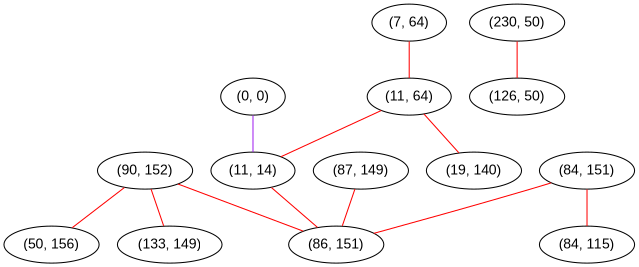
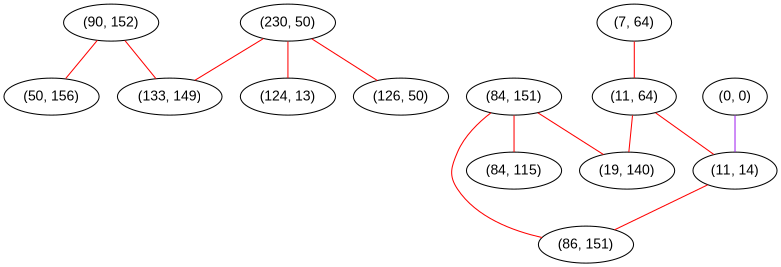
none -> (229, 59)
none -> (288, 97)
none -> (571, 134)
(361, 171) -> none
(241, 208) -> none
